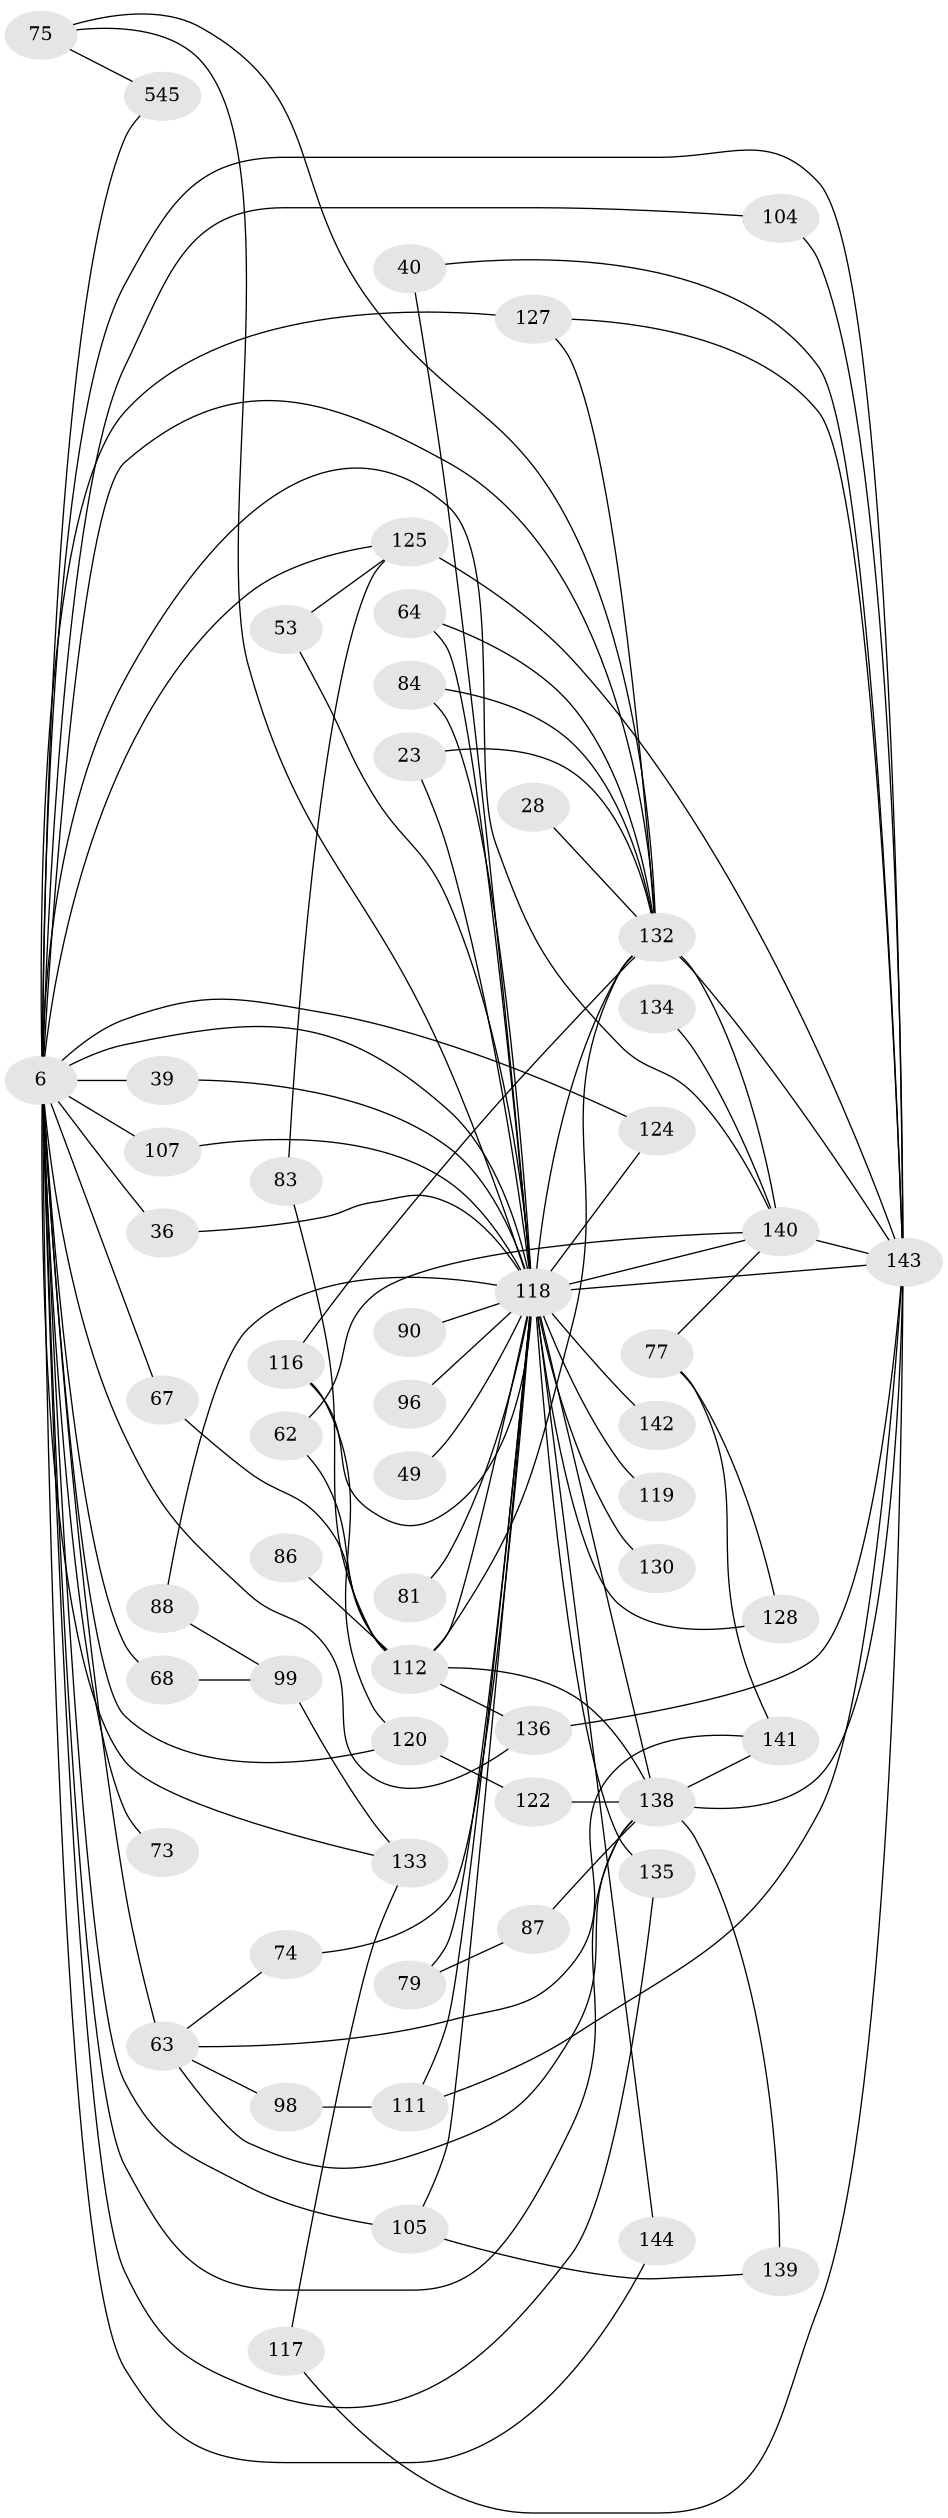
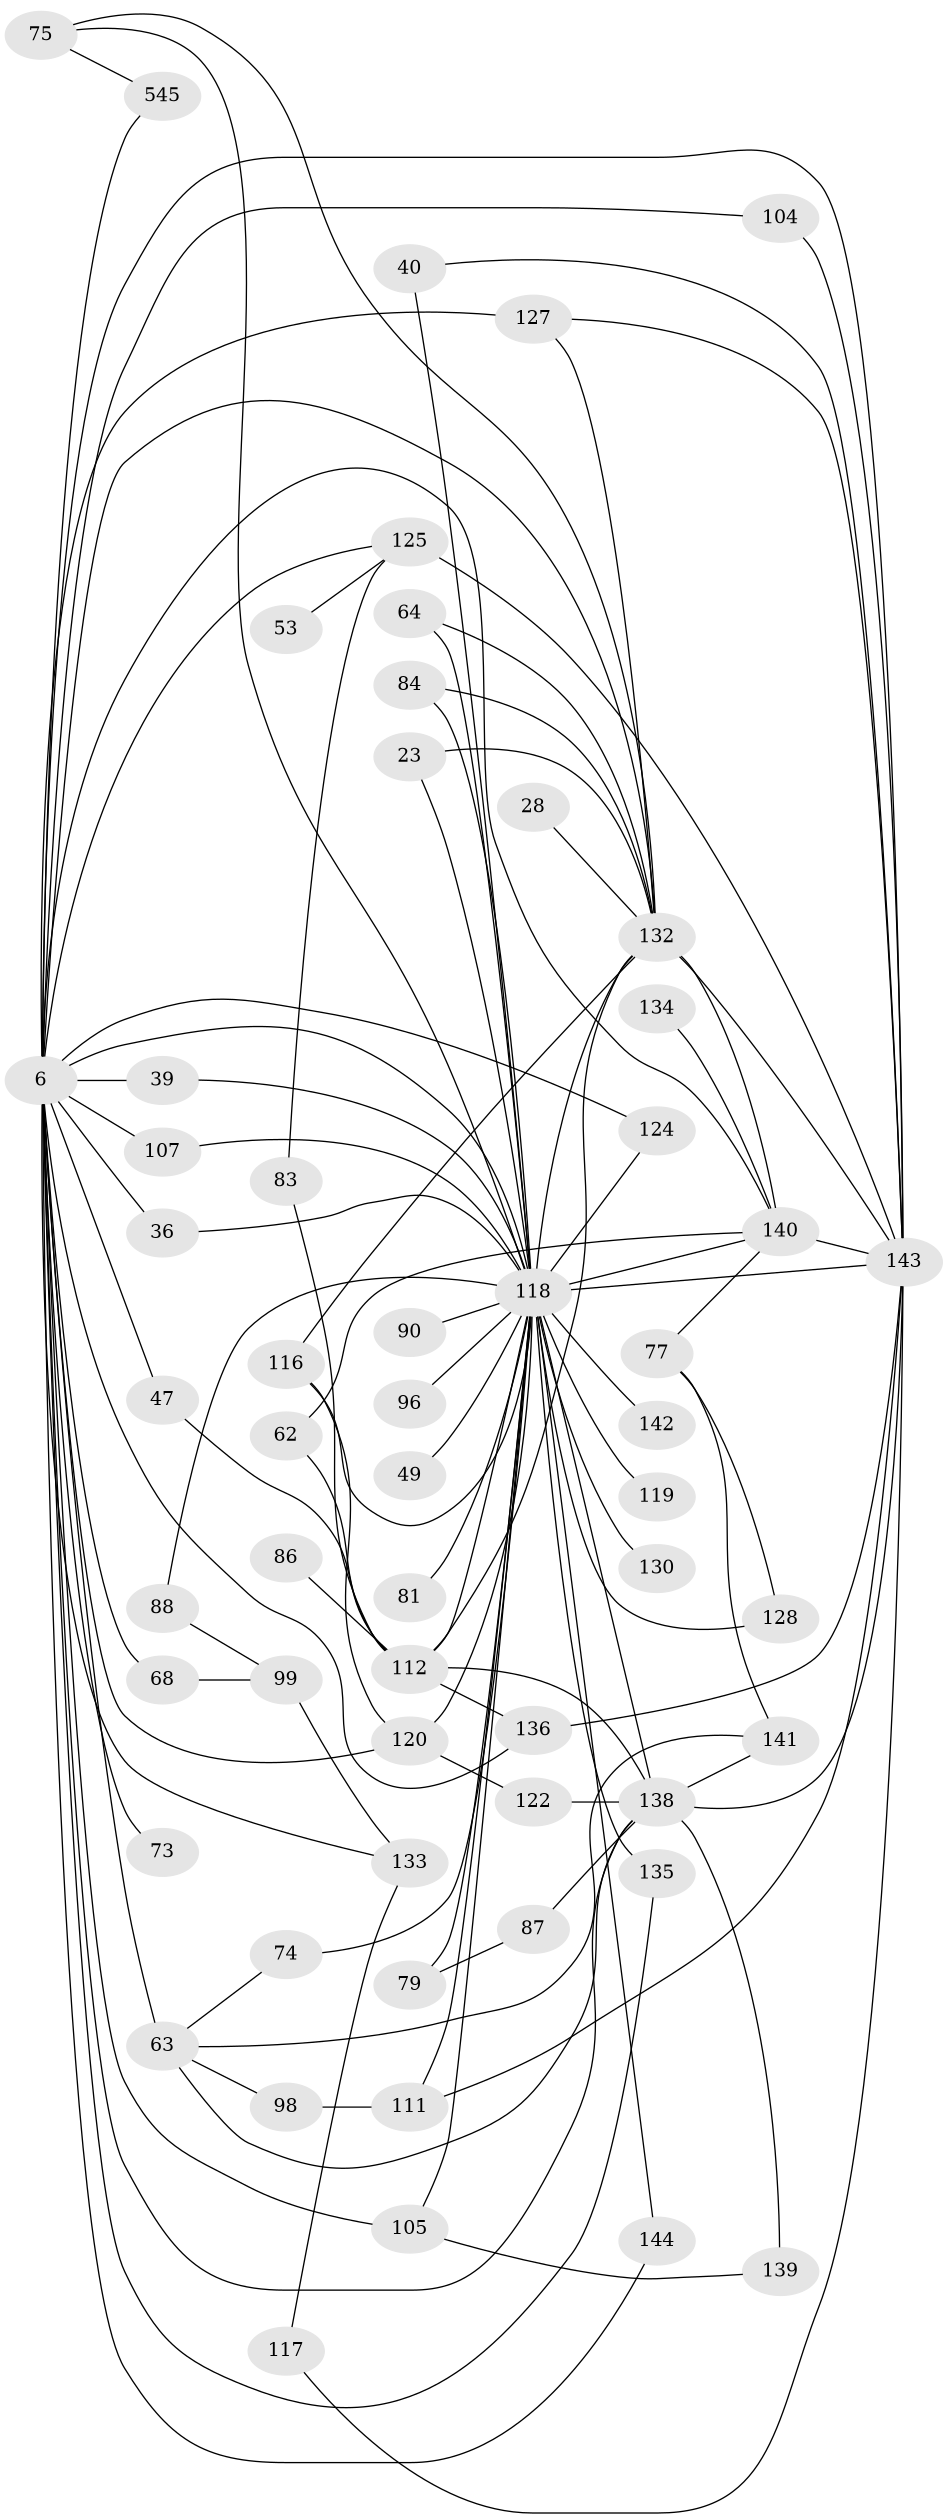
(458, 926) -> (491, 1598)
(163, 1400) -> (163, 1400)
